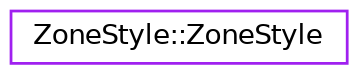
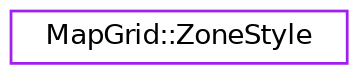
(179, 37) -> (179, 37)
